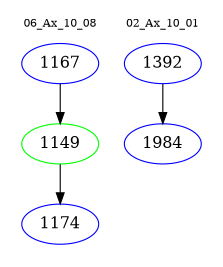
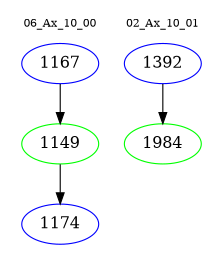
(60, 24) -> (60, 24)
(163, 144) -> (163, 144)
